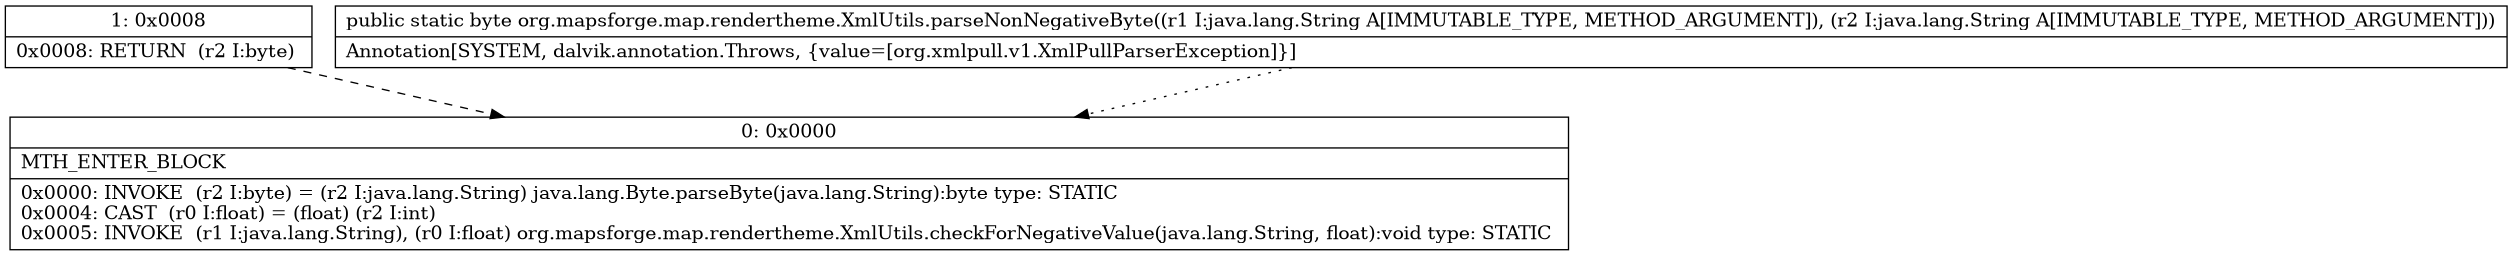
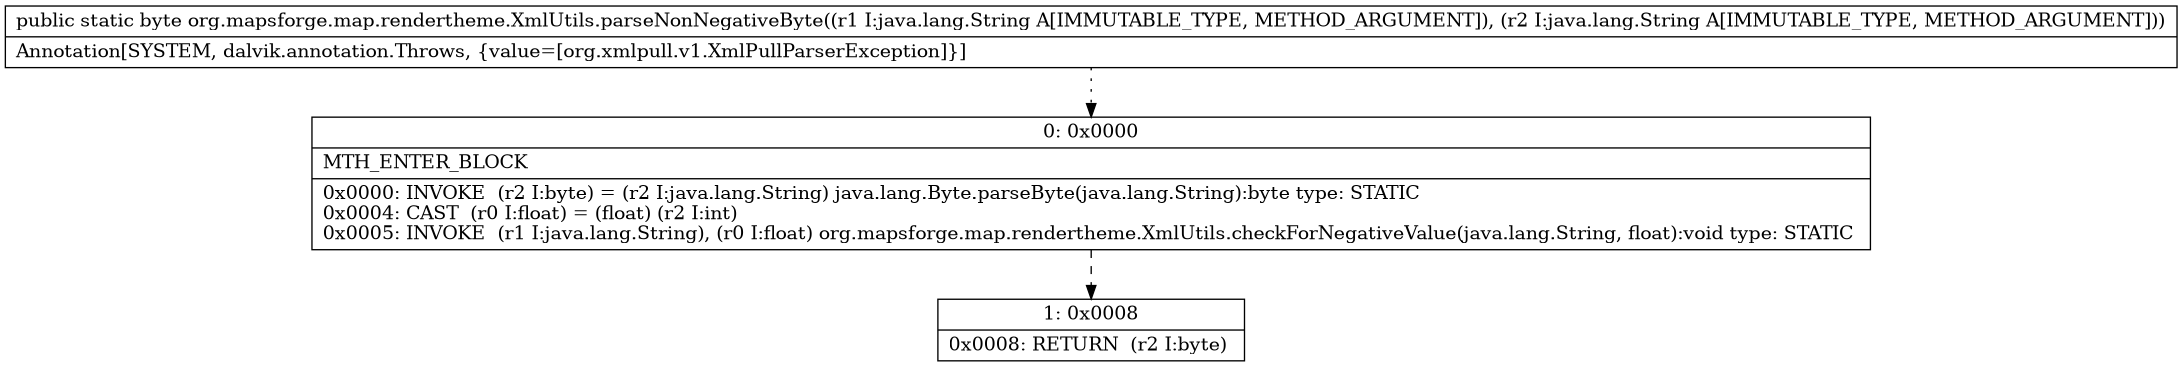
(389, 91) -> (1091, 268)
